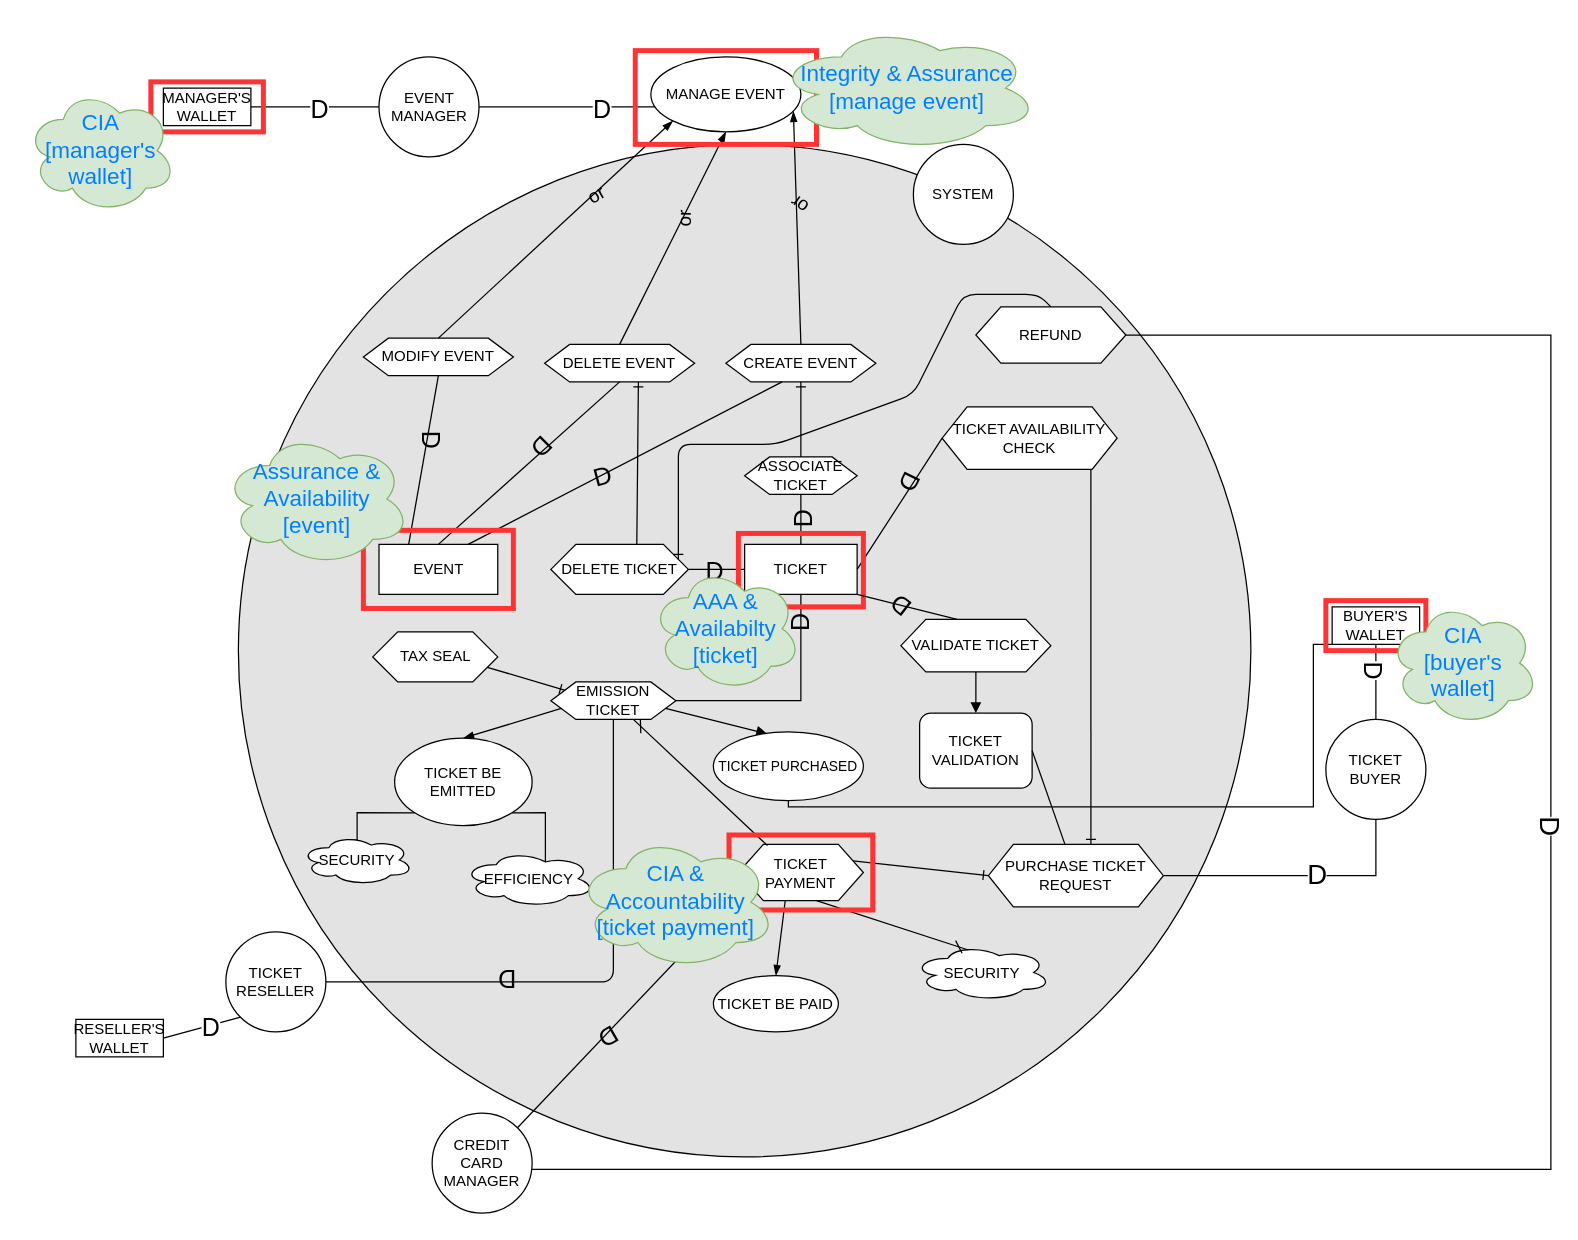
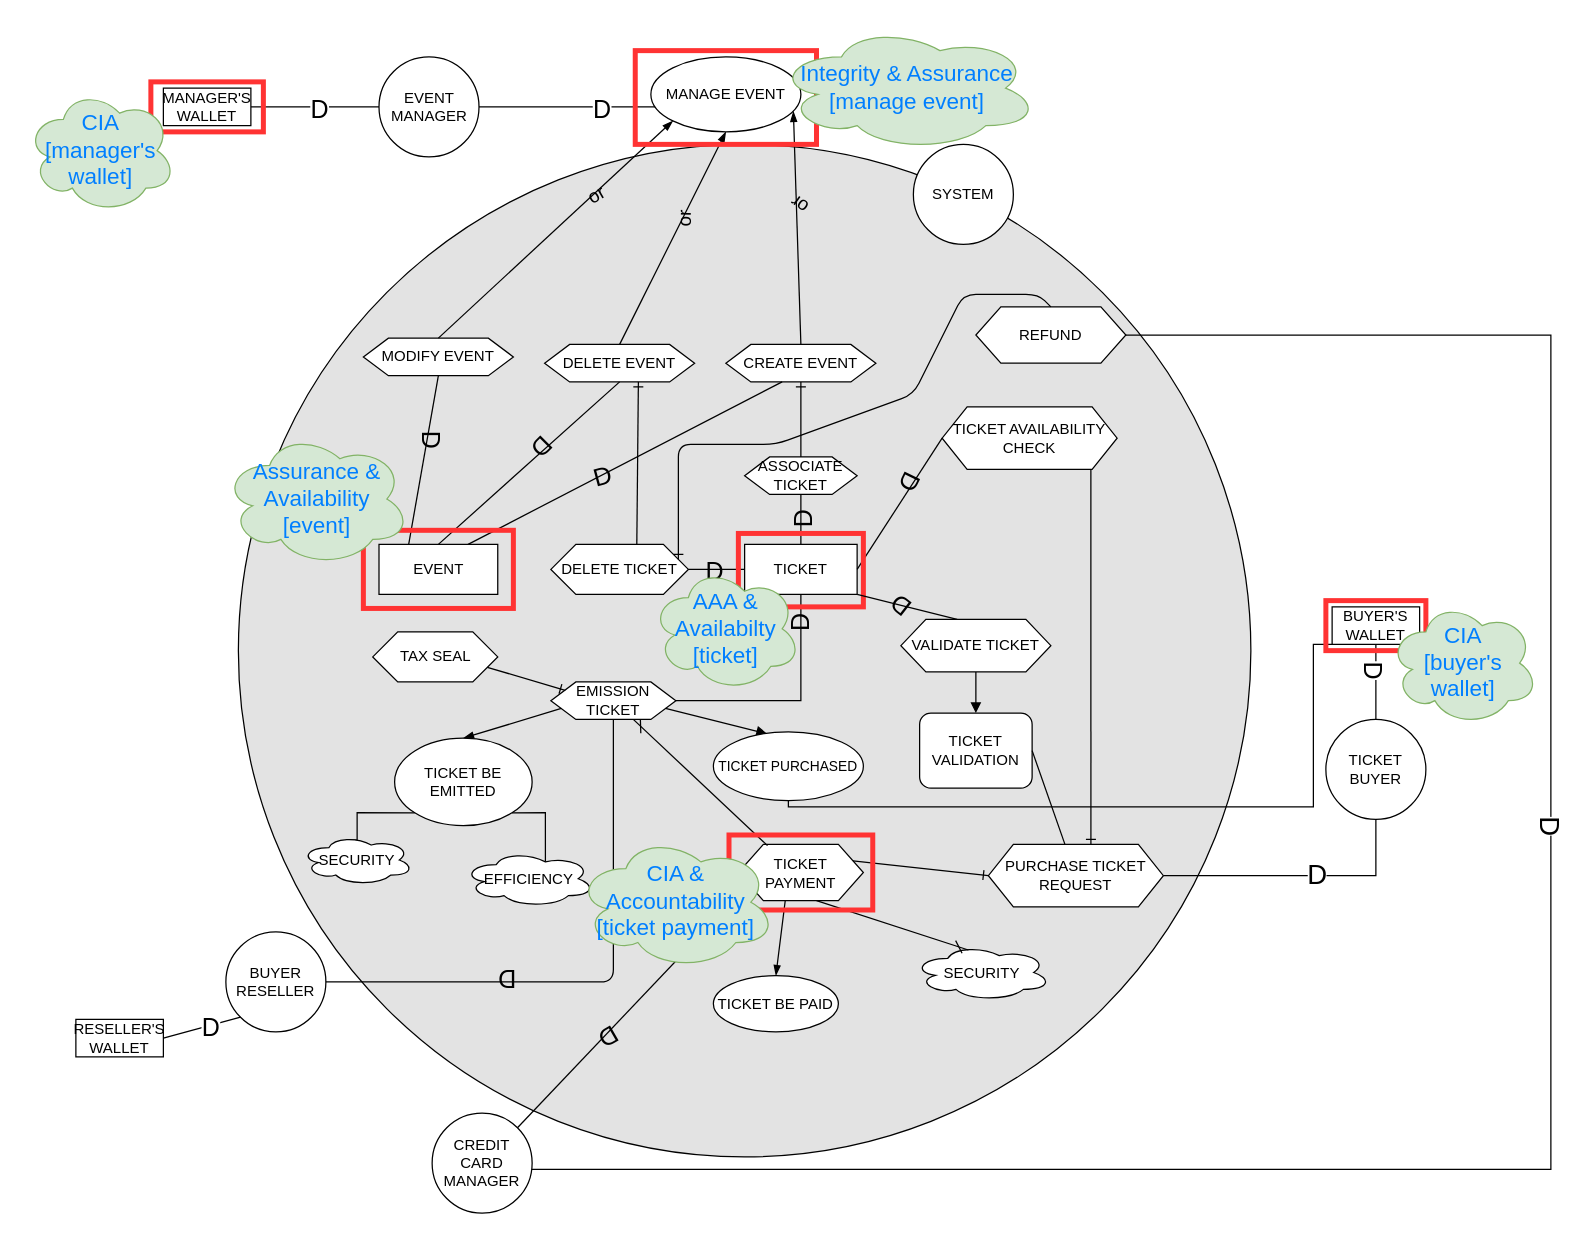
(276, 982) -> (276, 982)
